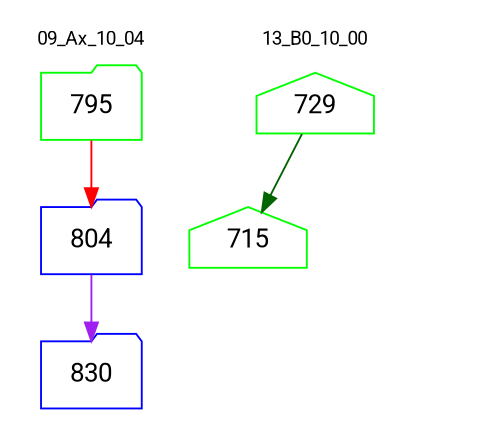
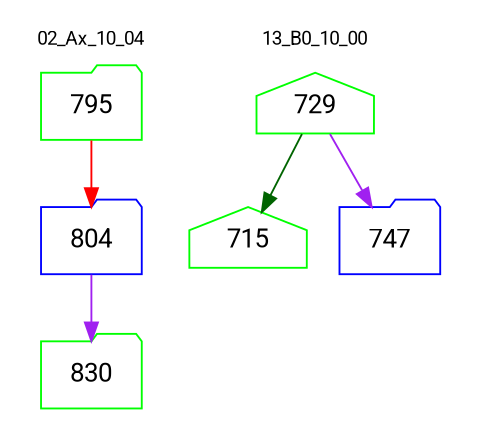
(91, 40) -> (91, 40)
none -> (390, 241)
(91, 375) -> (91, 375)
